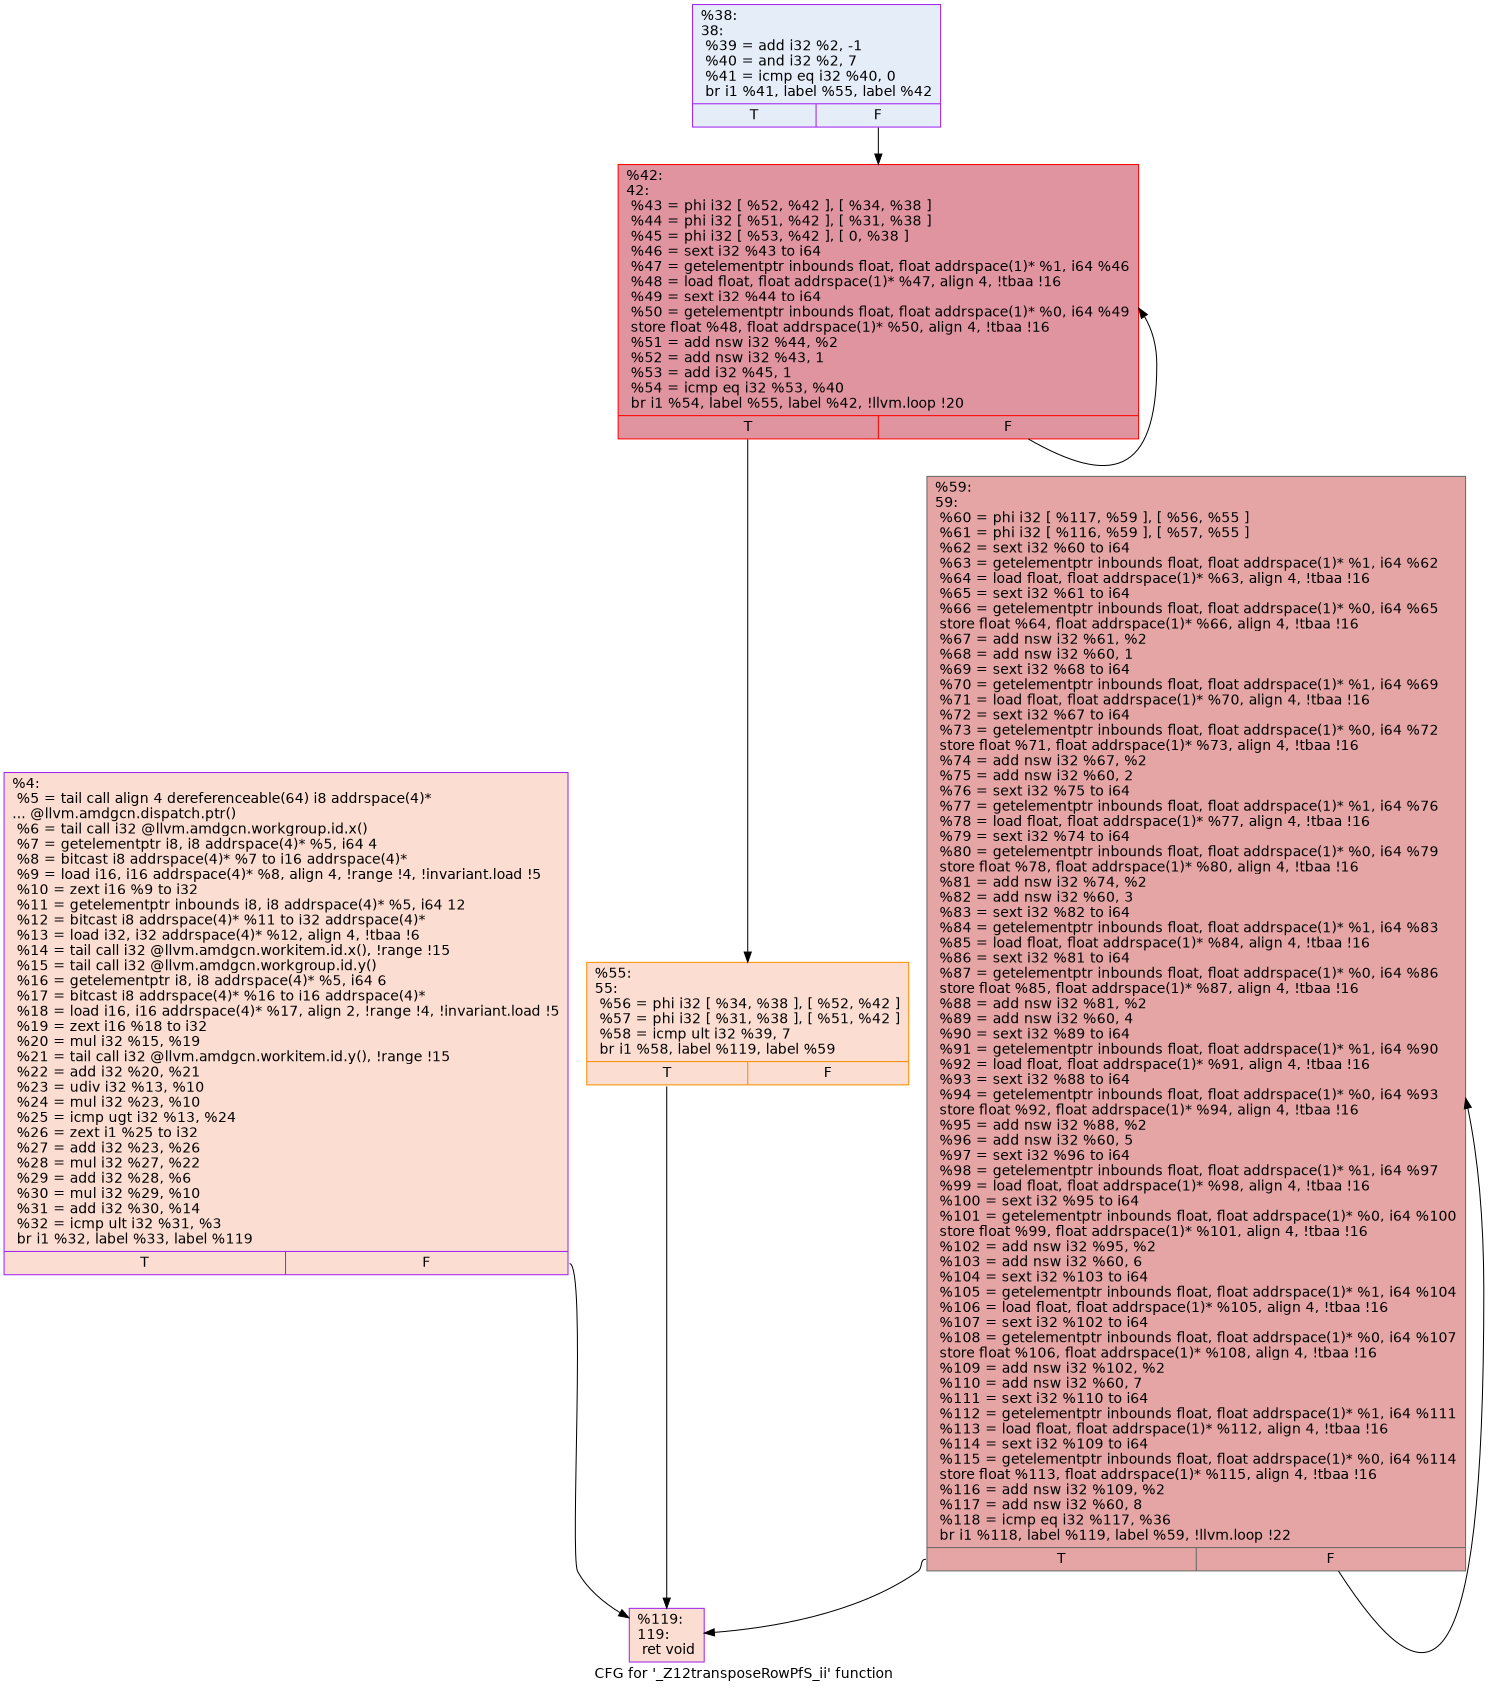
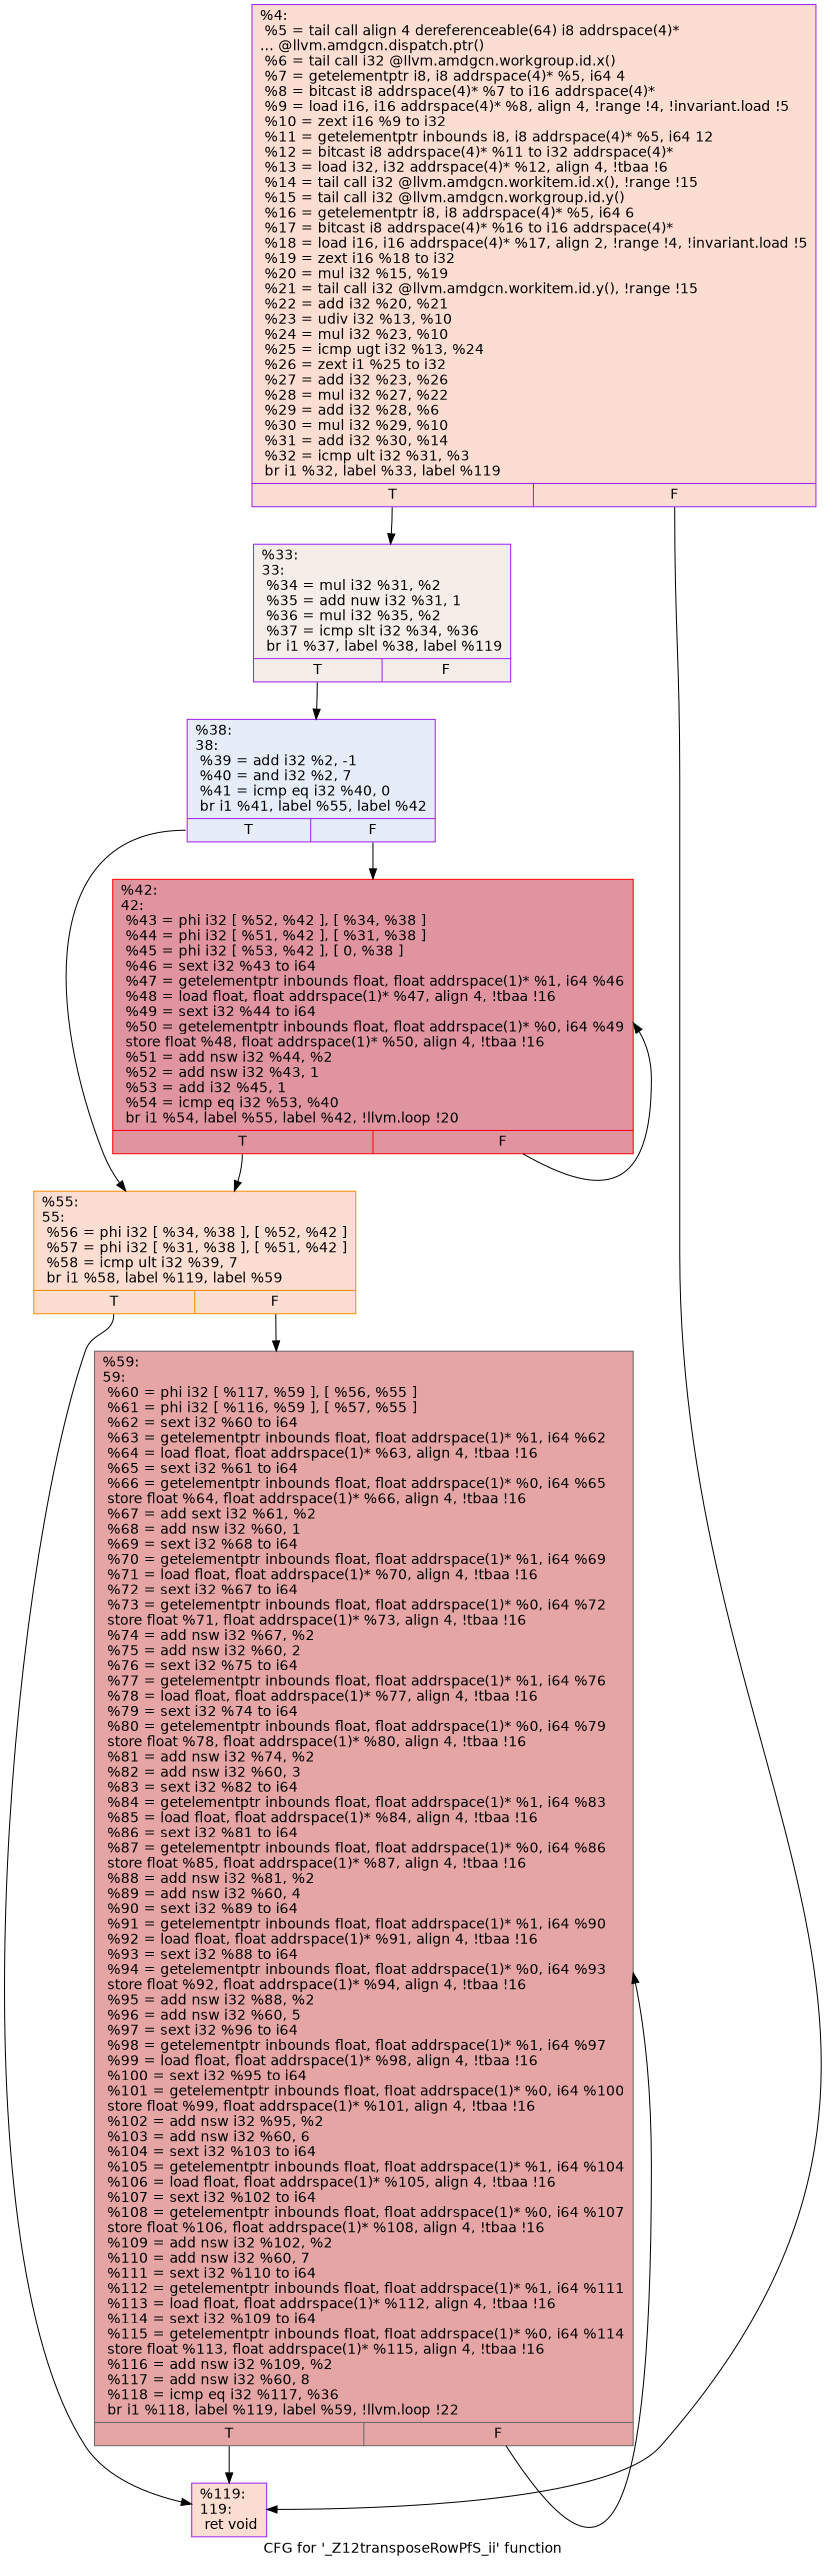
none -> (382, 613)
(1041, 639) -> (209, 1514)
none -> (67, 977)
none -> (276, 1328)
